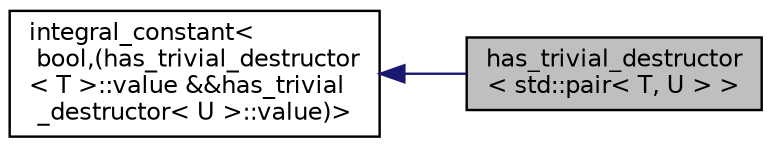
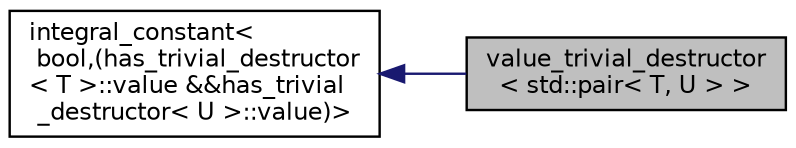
(614, 74) -> (626, 74)
